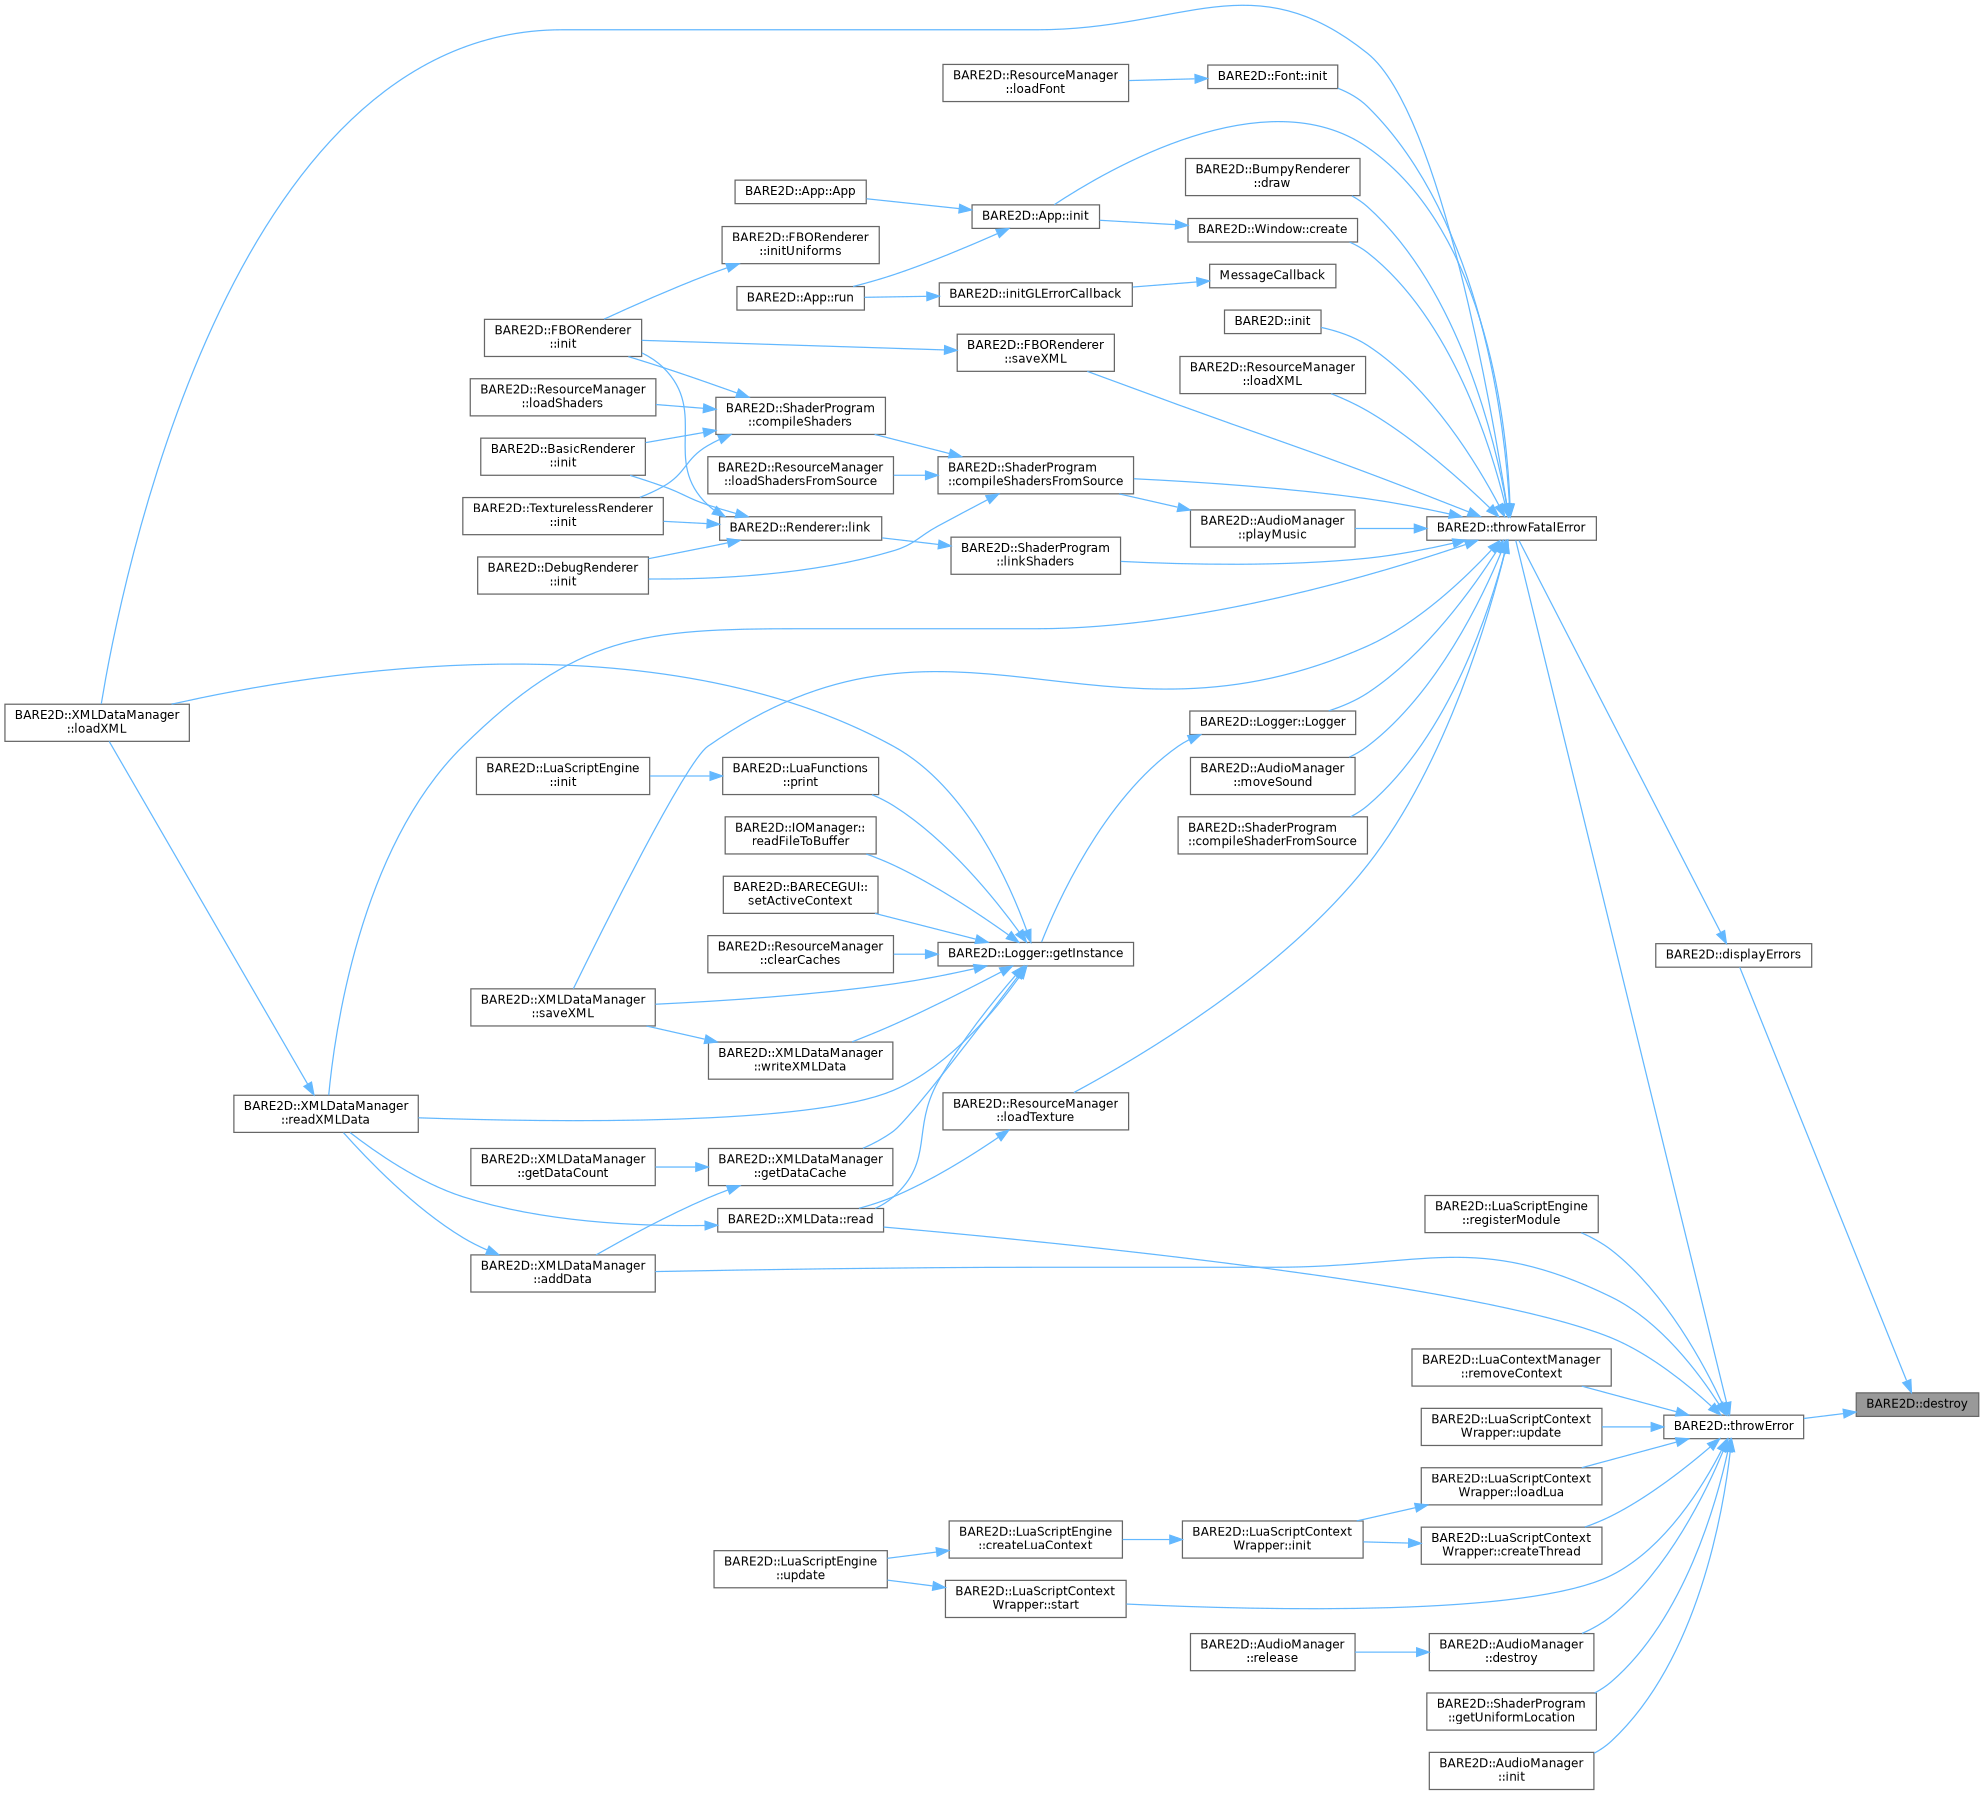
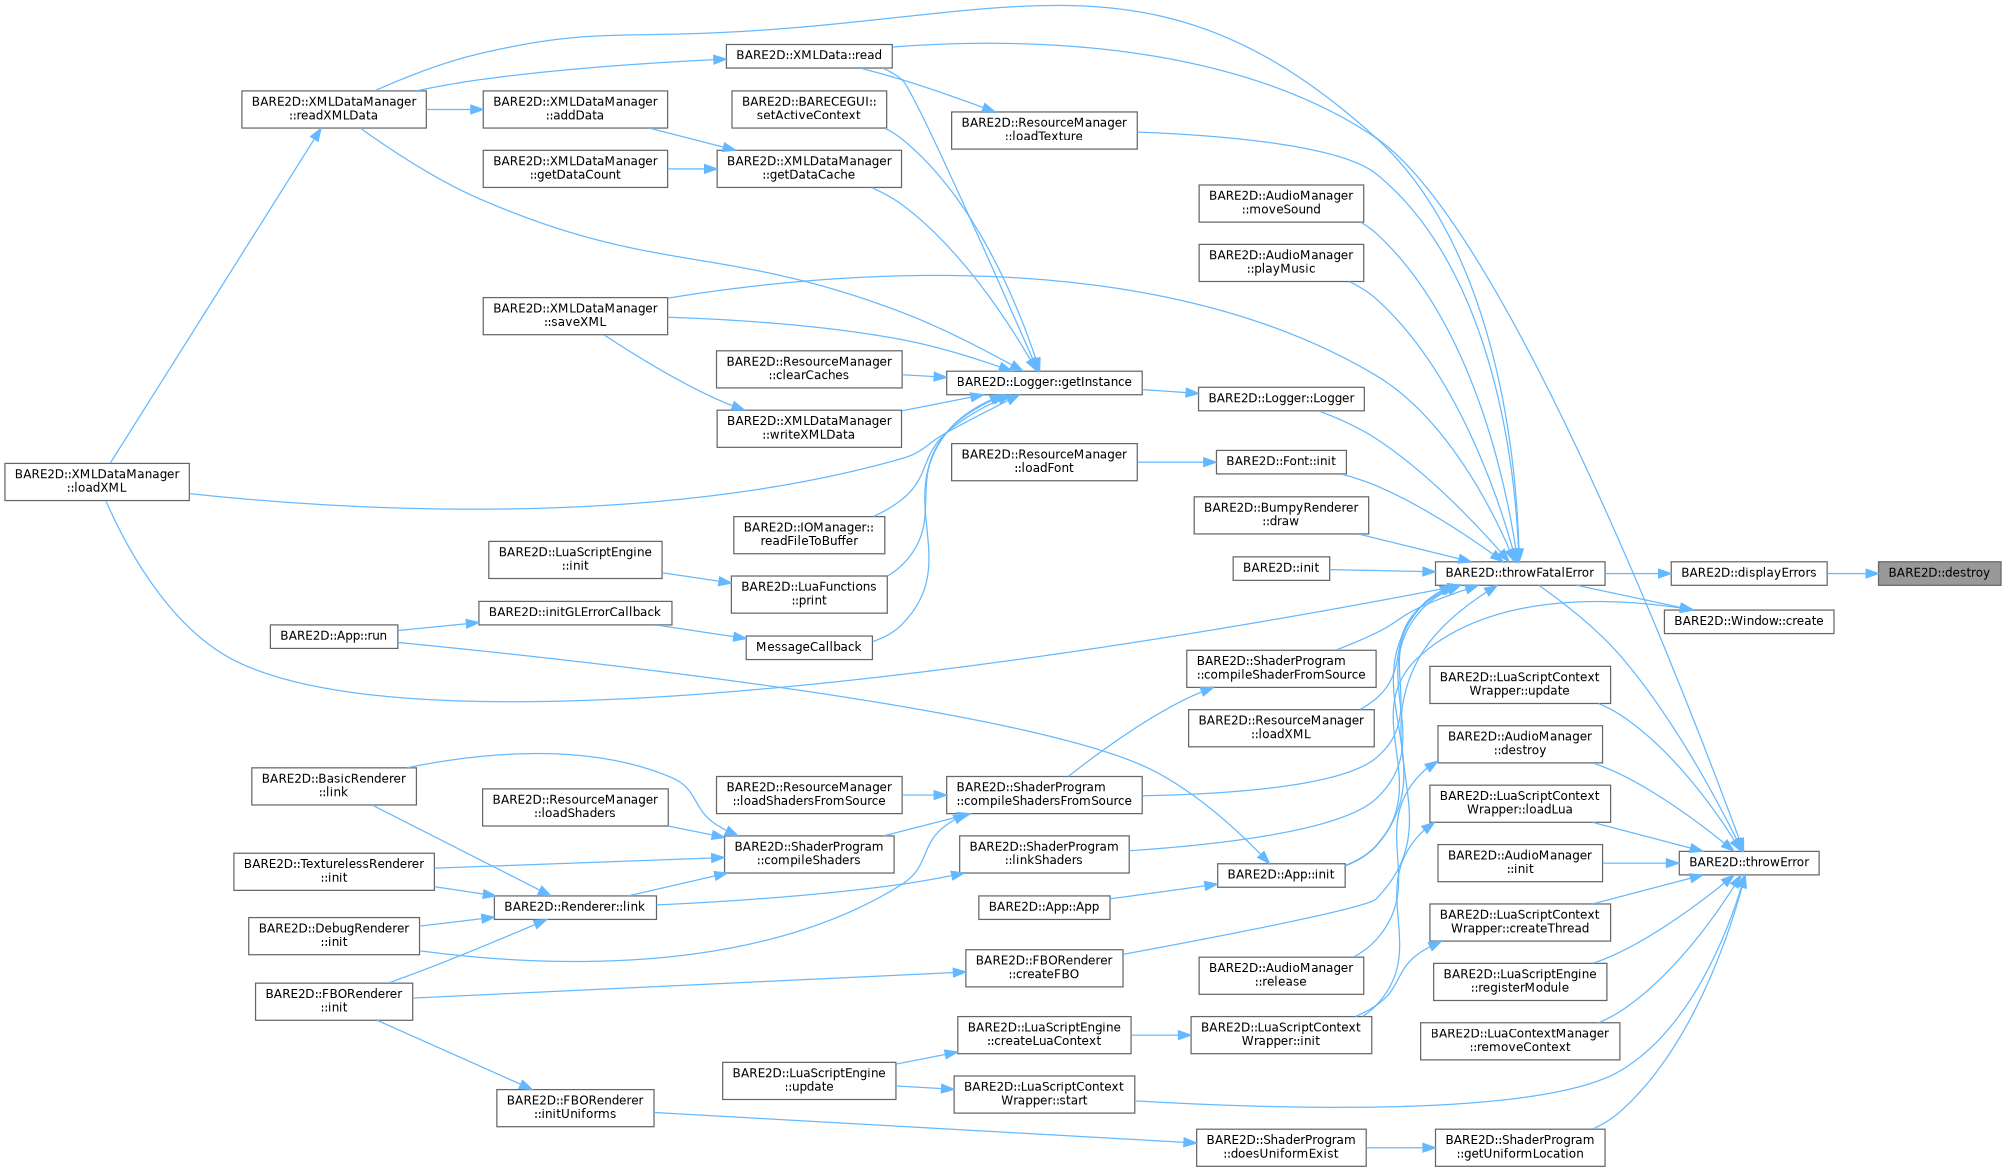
(1036, 353) -> (1044, 968)
(1450, 358) -> (1618, 594)
(683, 374) -> (671, 886)
(563, 457) -> (334, 786)
(1148, 501) -> (1132, 730)
none -> (928, 541)
none -> (1281, 1148)
(1185, 1267) -> none
(1824, 1416) -> none
